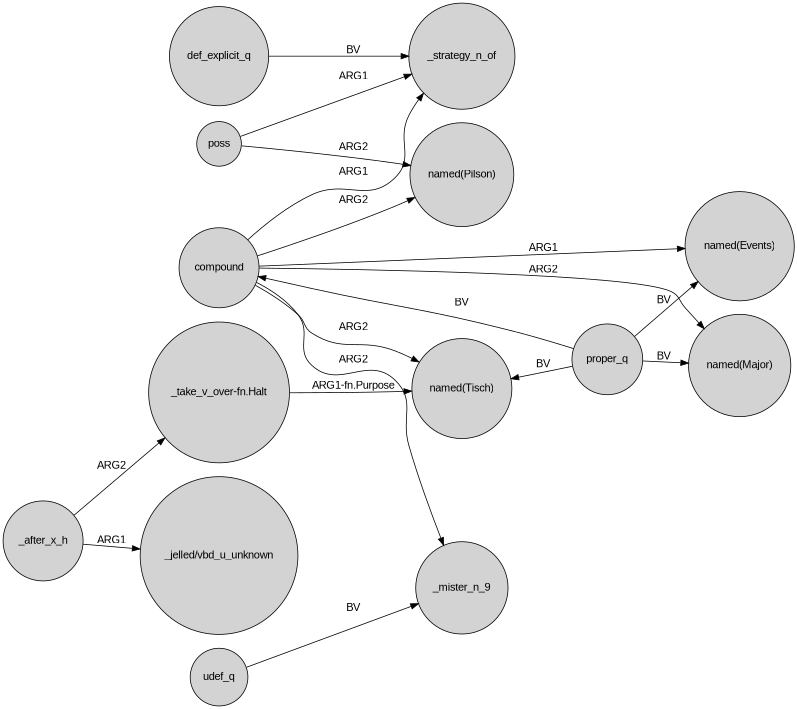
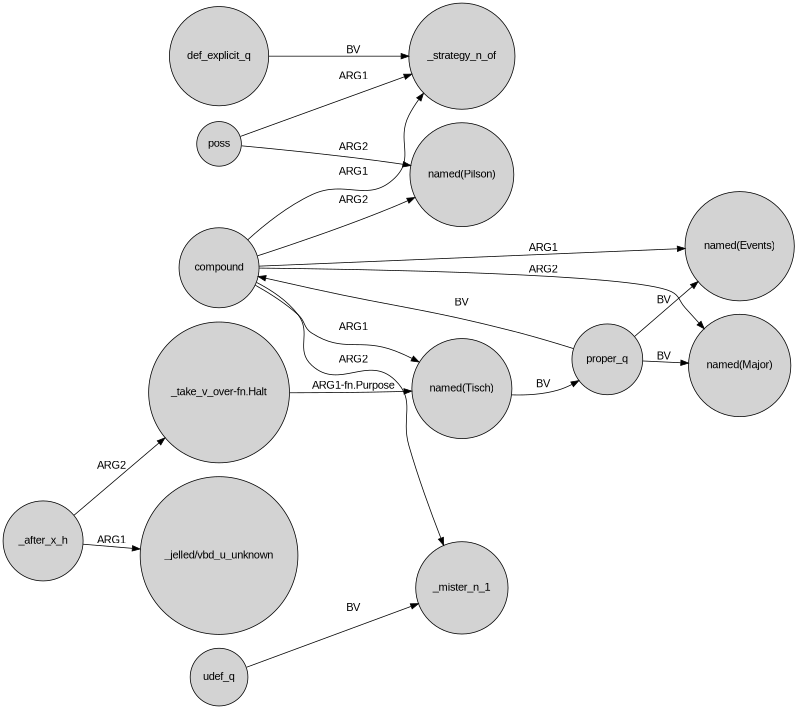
(353, 327) -> (353, 327)
(546, 372) -> (542, 393)
(462, 588) -> (462, 588)
